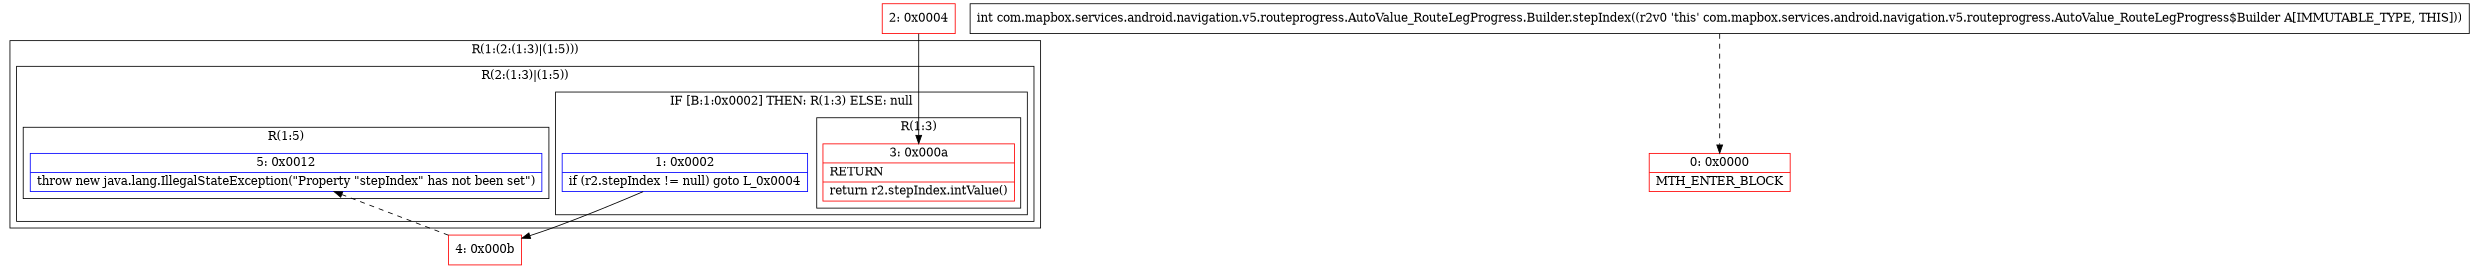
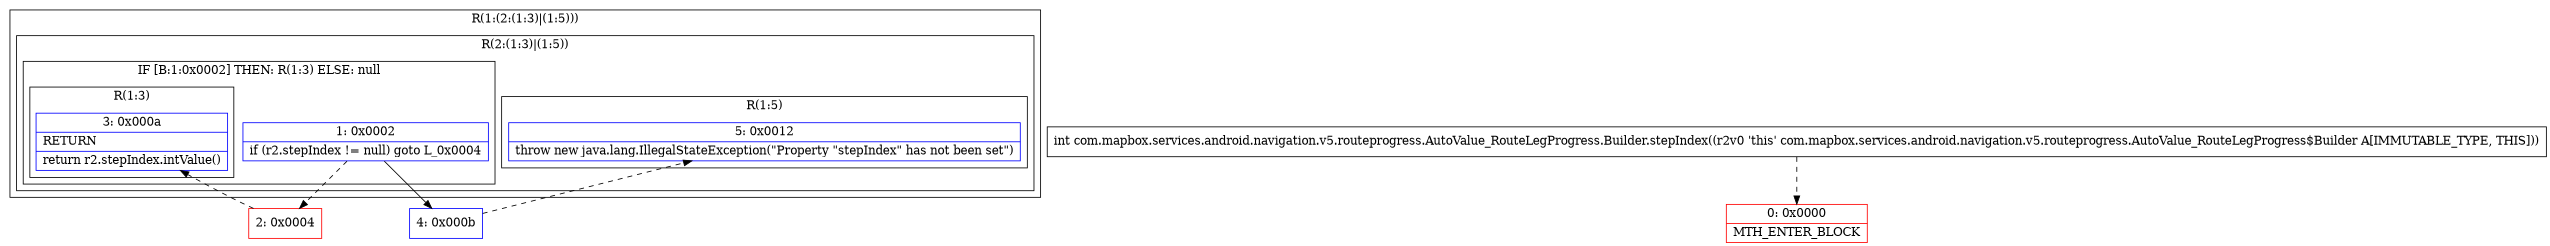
(919, 85) -> (220, 192)
(919, 172) -> (132, 142)
none -> (329, 179)
(485, 250) -> (446, 223)
